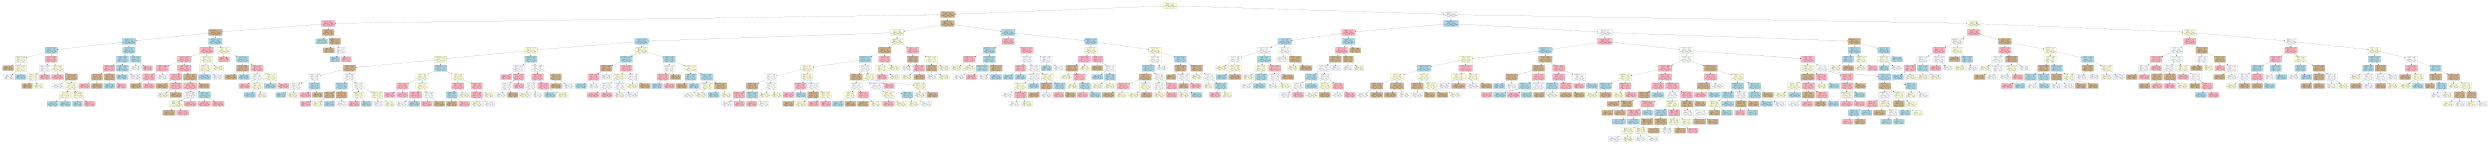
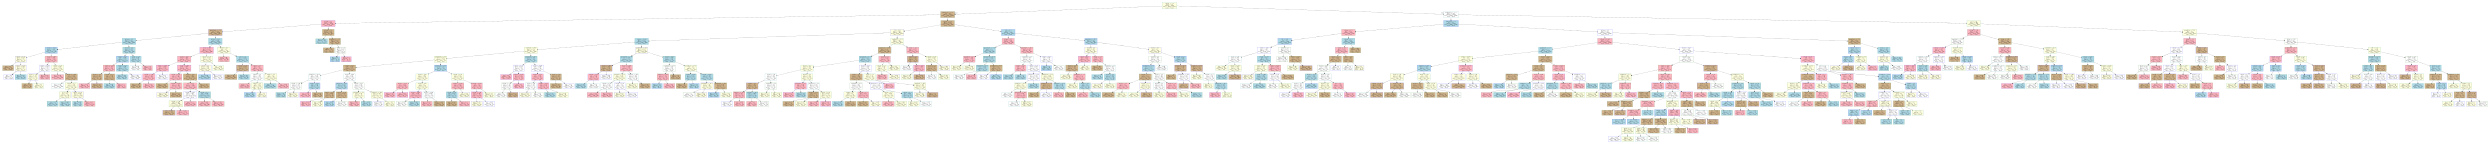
(1579, 95) -> (1579, 95)
